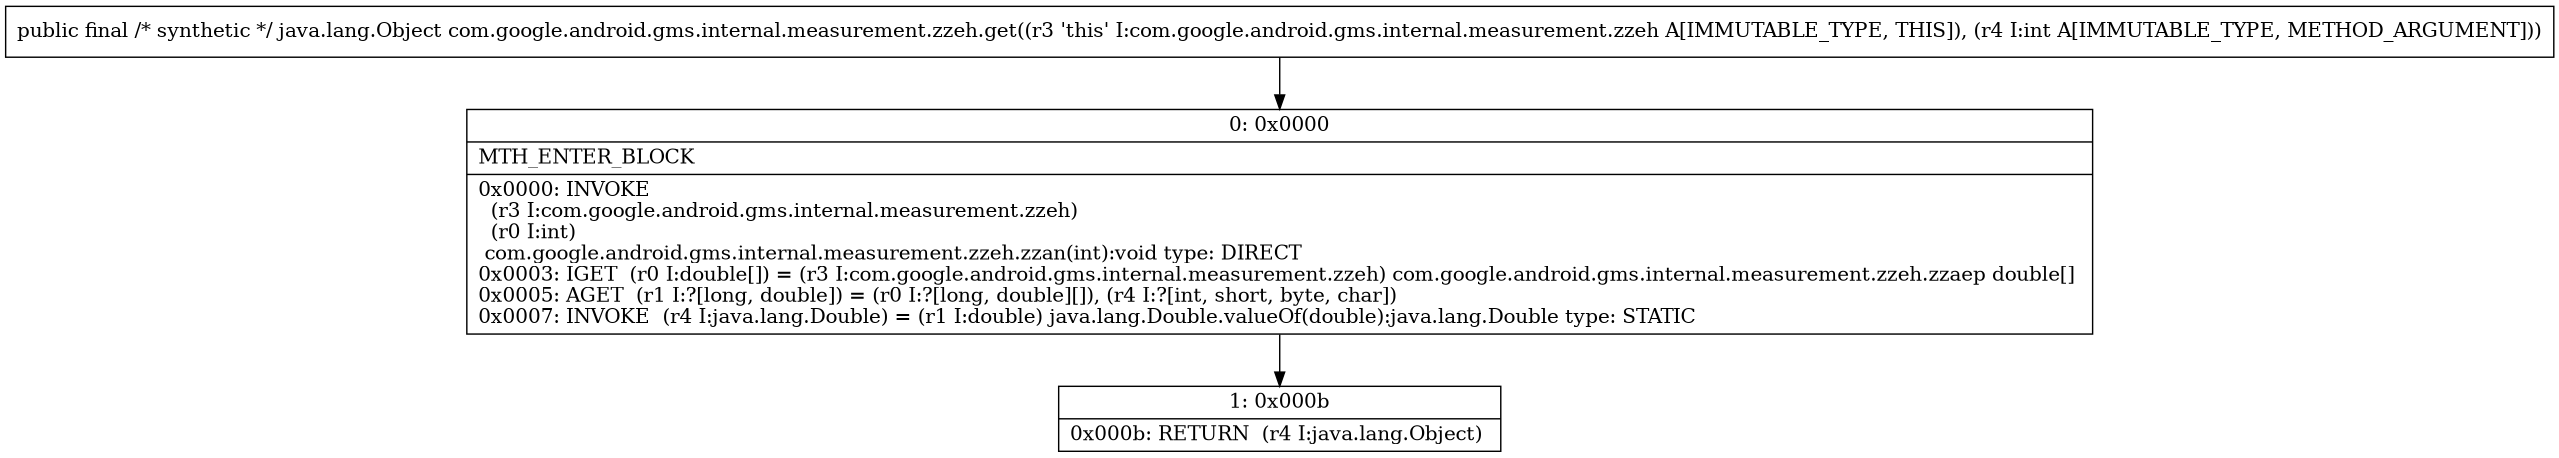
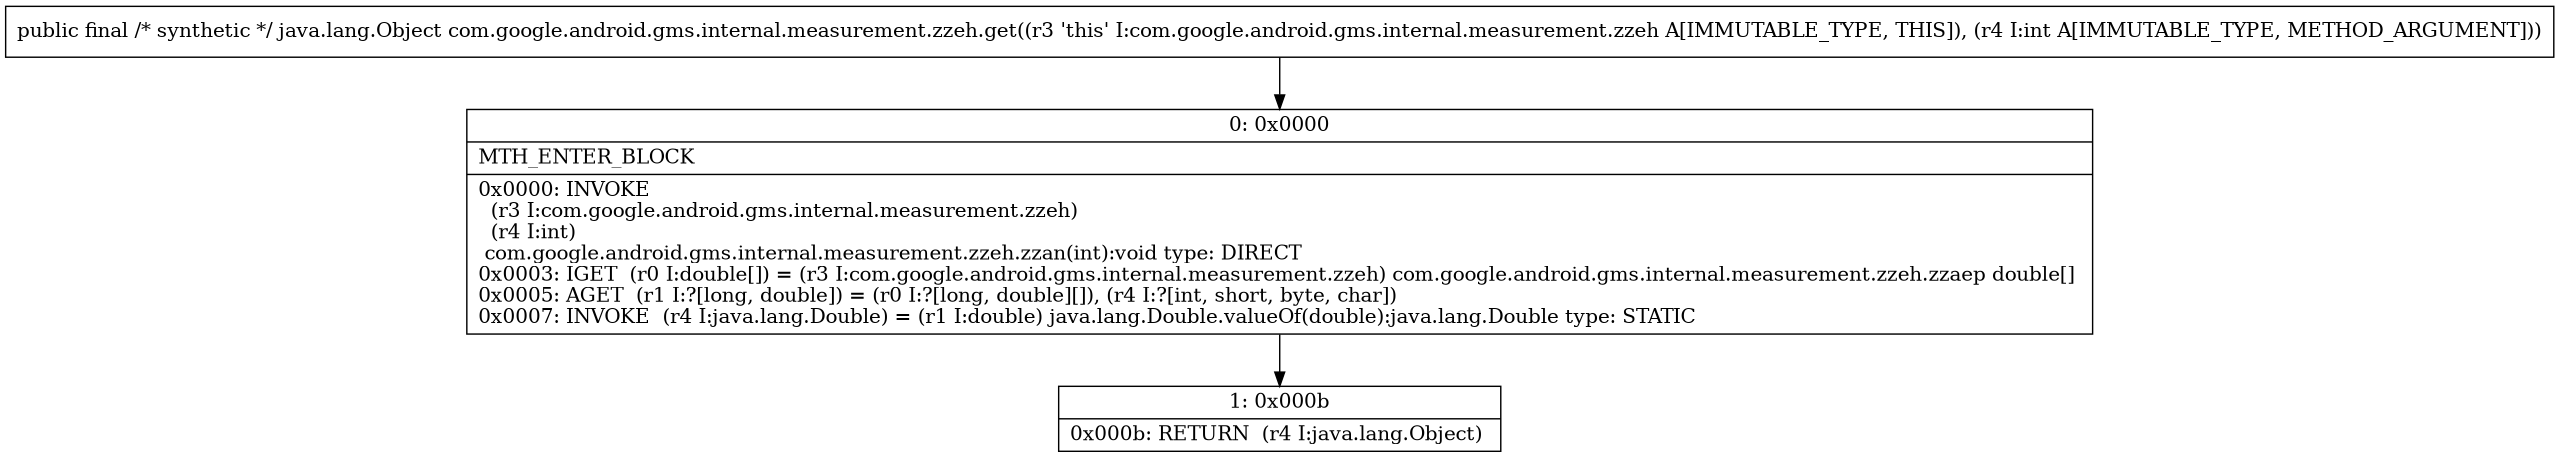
(528, 232) -> (528, 232)
